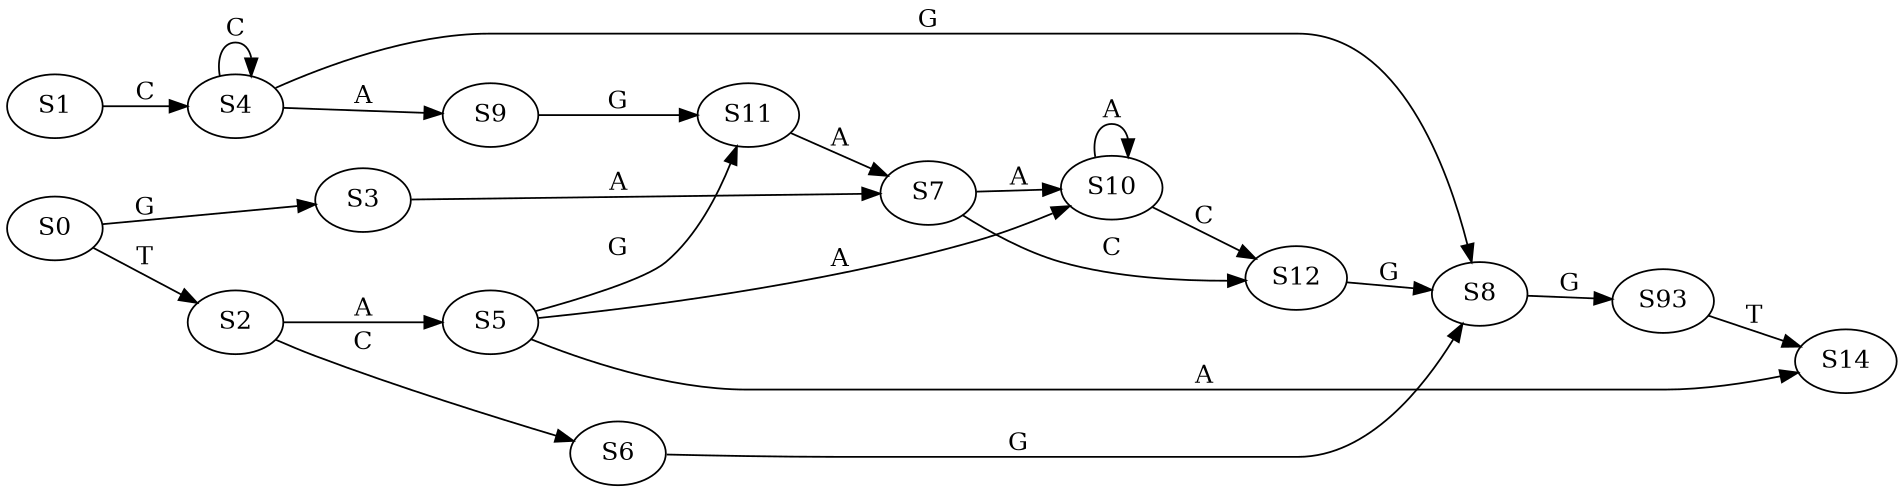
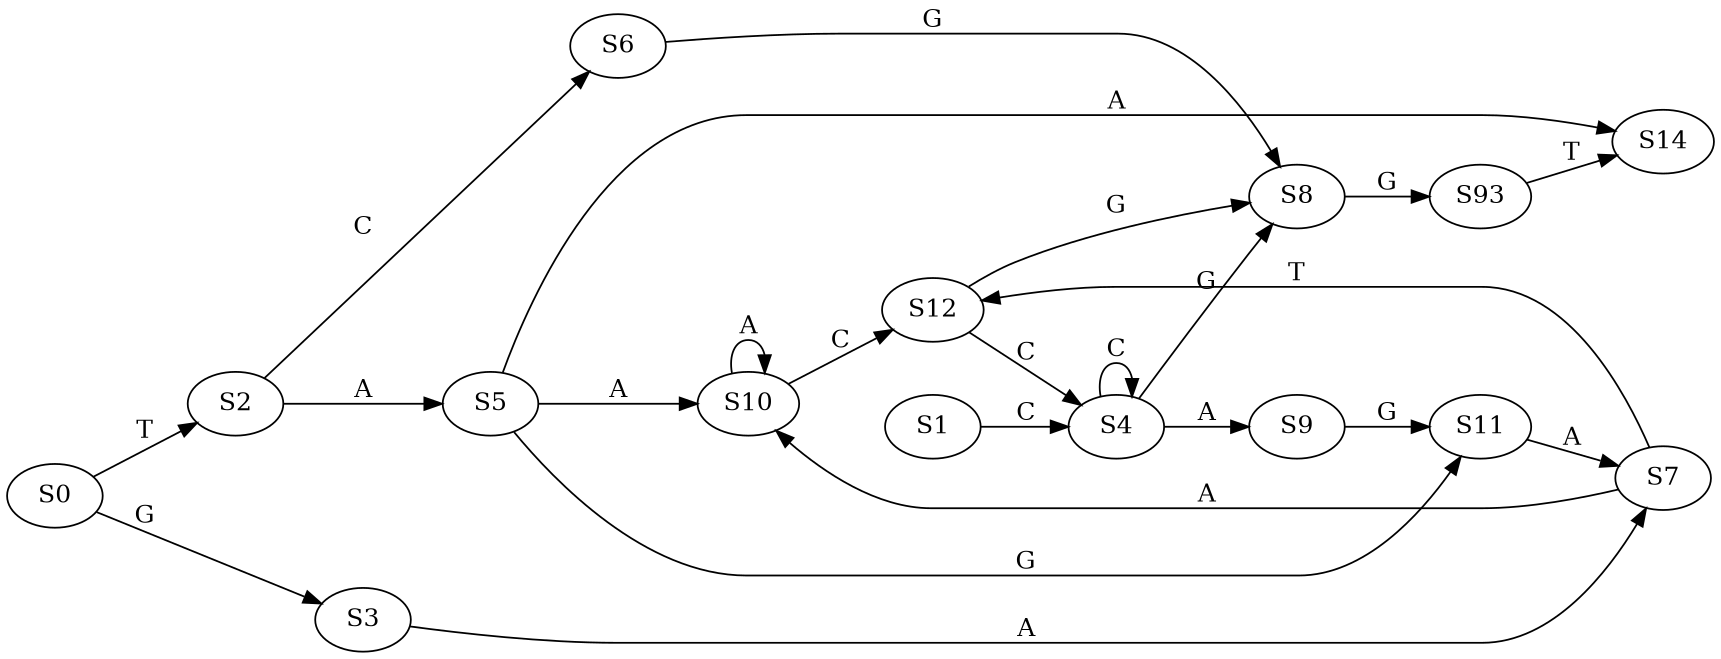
(1112, 249) -> (1297, 274)
none -> (1018, 364)
